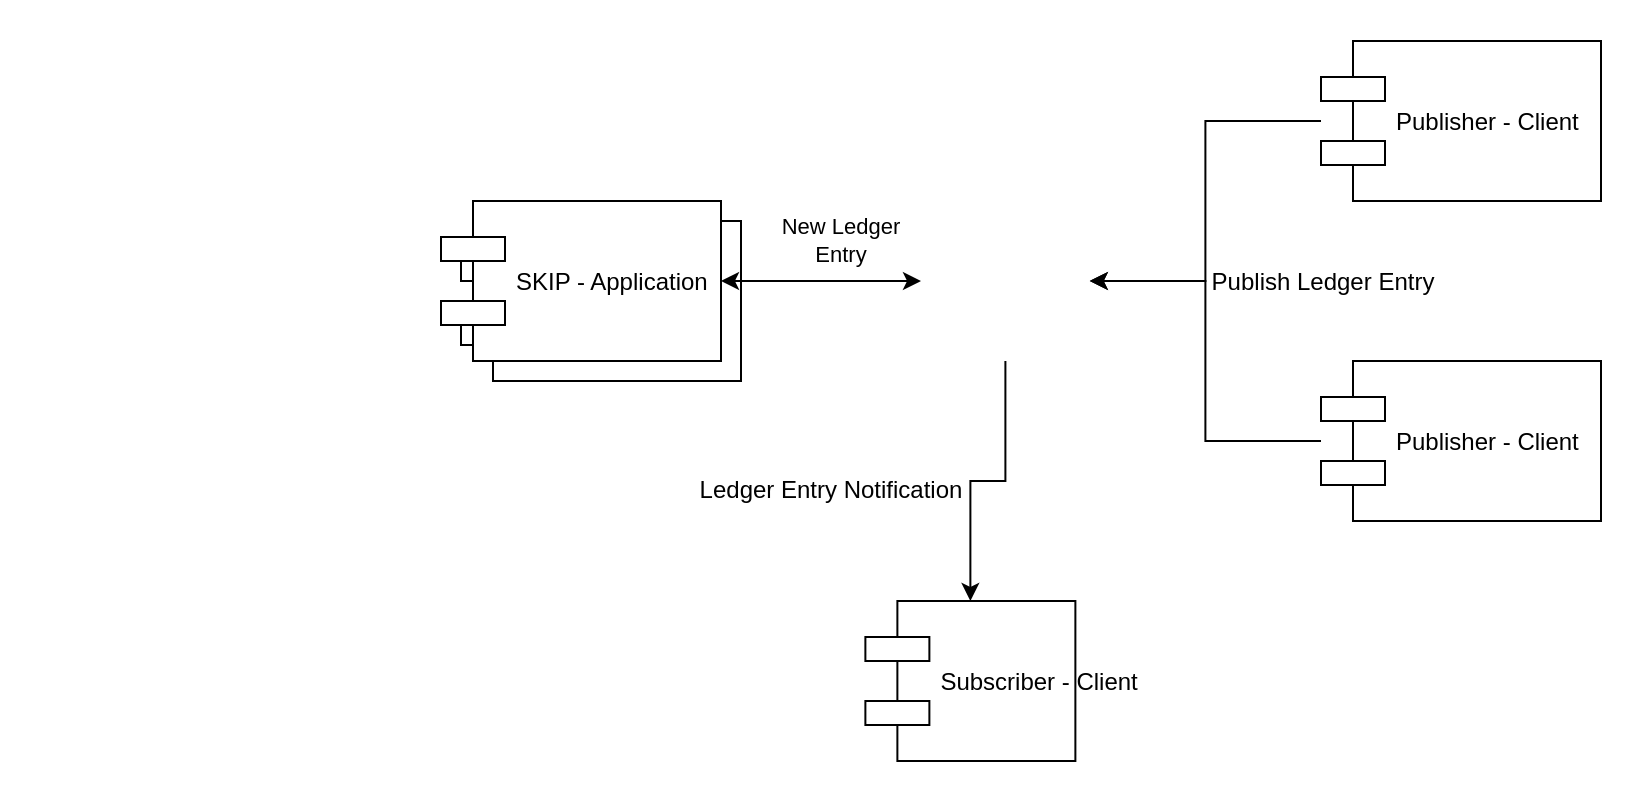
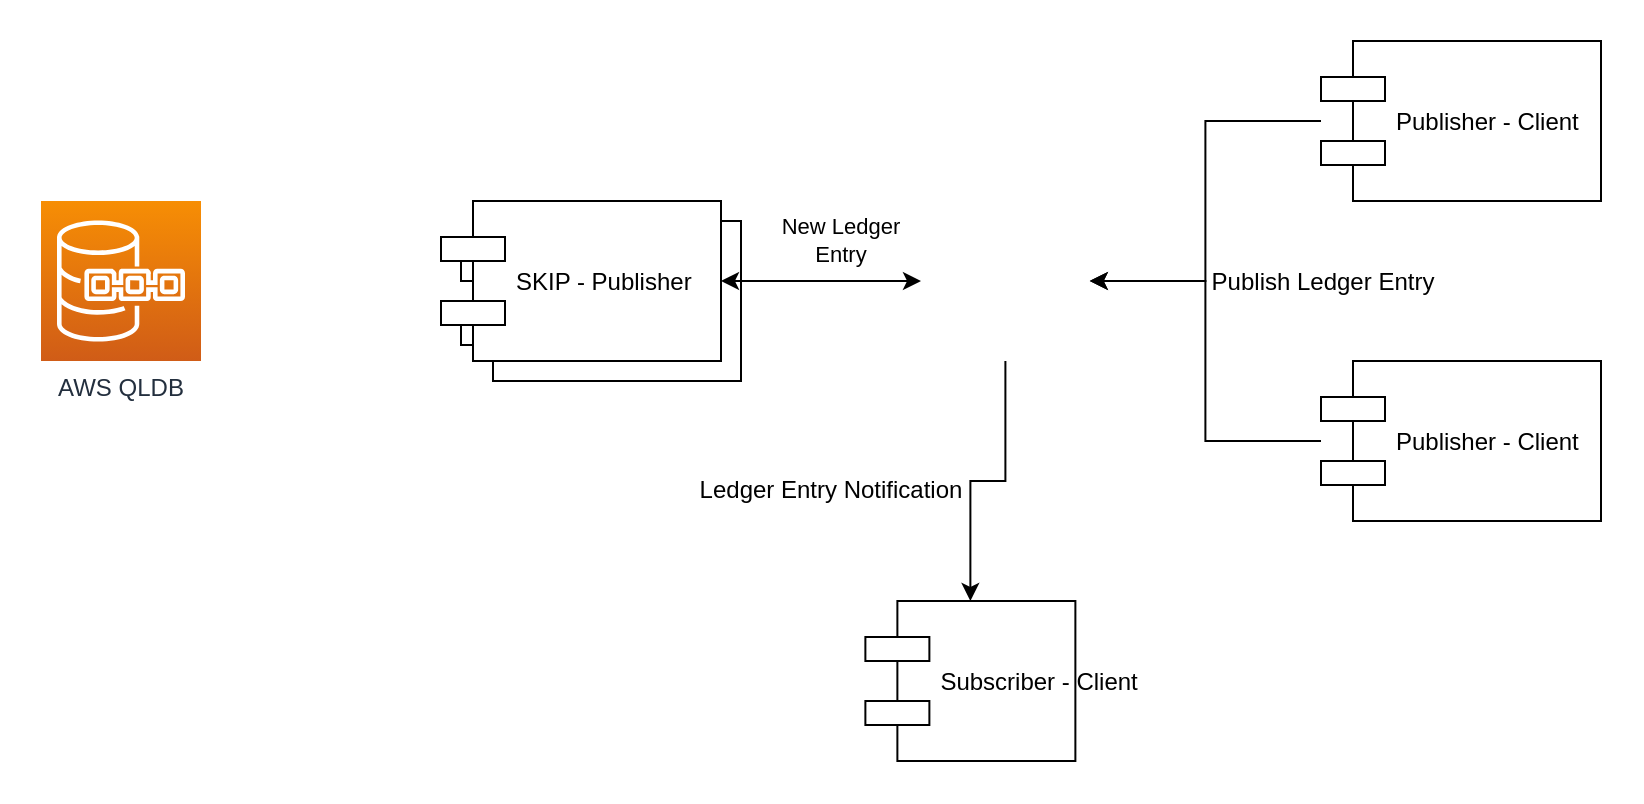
none -> (121, 281)
(621, 282) -> (611, 282)
